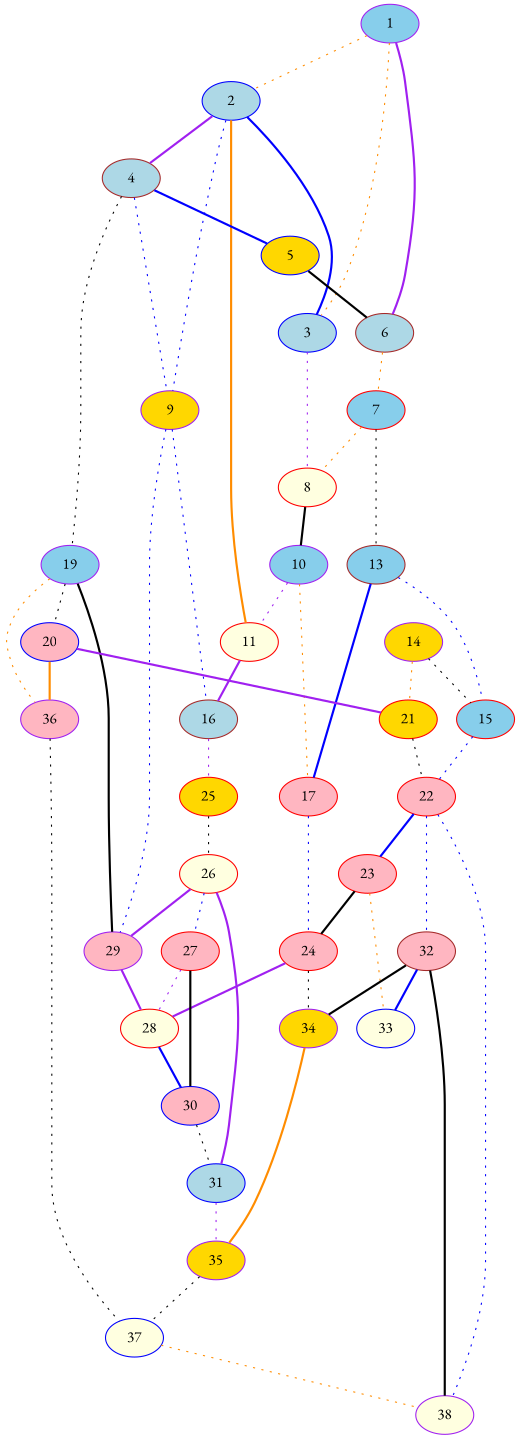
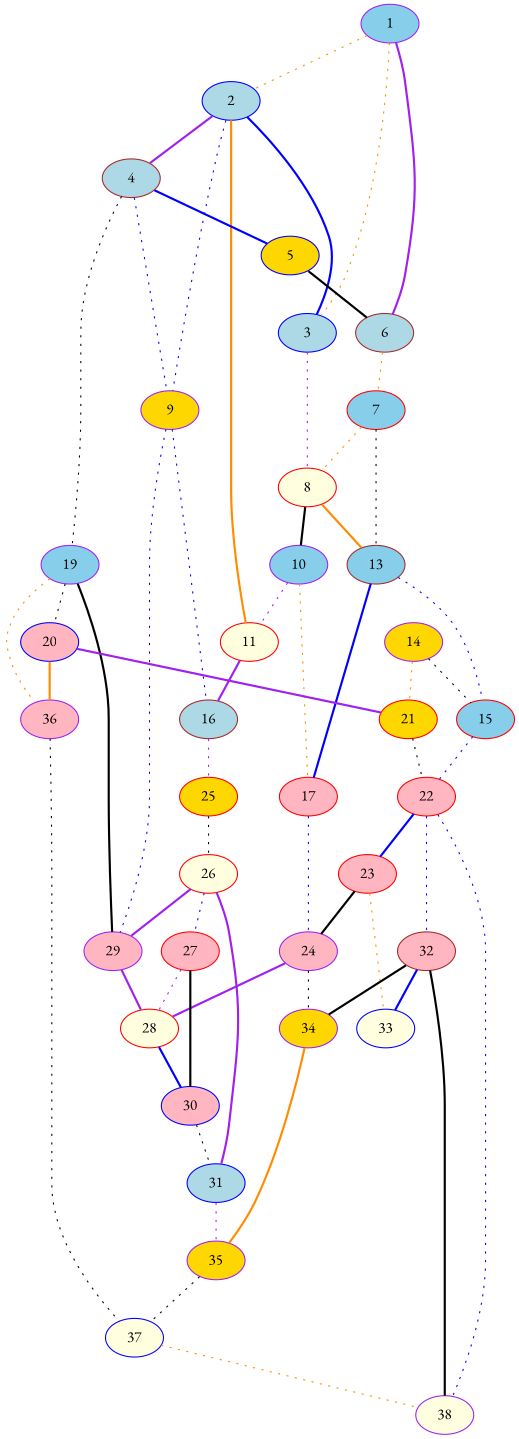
none -> (342, 526)
(308, 951) -> (308, 951)
